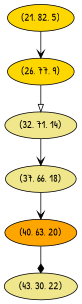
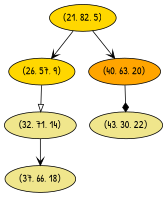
(41, 72) -> (42, 72)
(41, 202) -> (101, 42)
